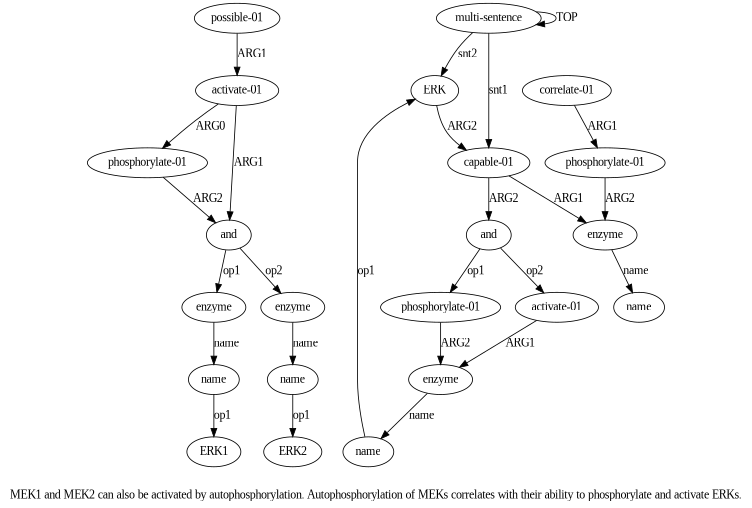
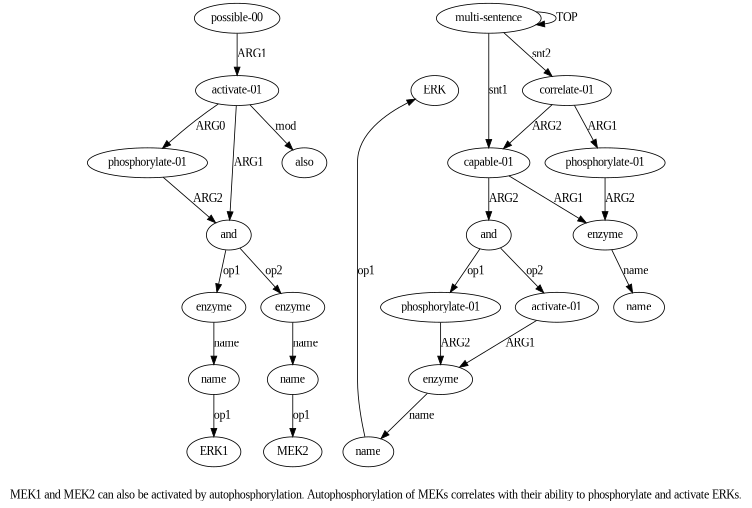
(237, 18) -> (237, 18)
(457, 49) -> (525, 52)
(444, 128) -> (531, 124)
none -> (304, 163)
(293, 452) -> (293, 452)
